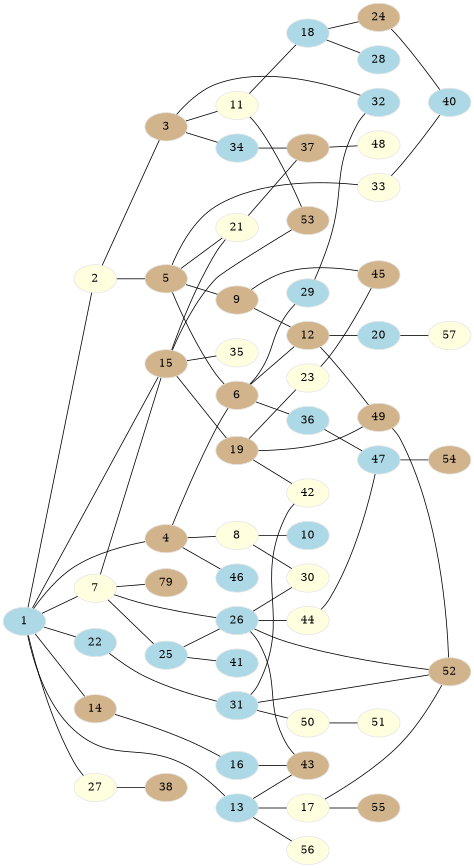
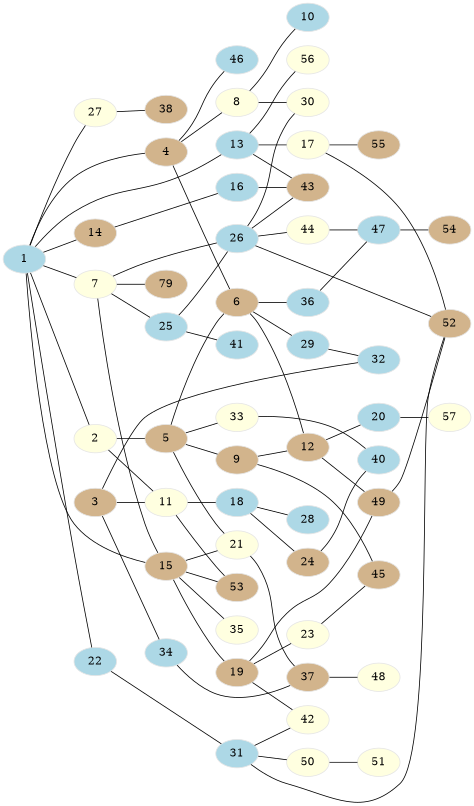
(131, 203) -> (136, 476)
